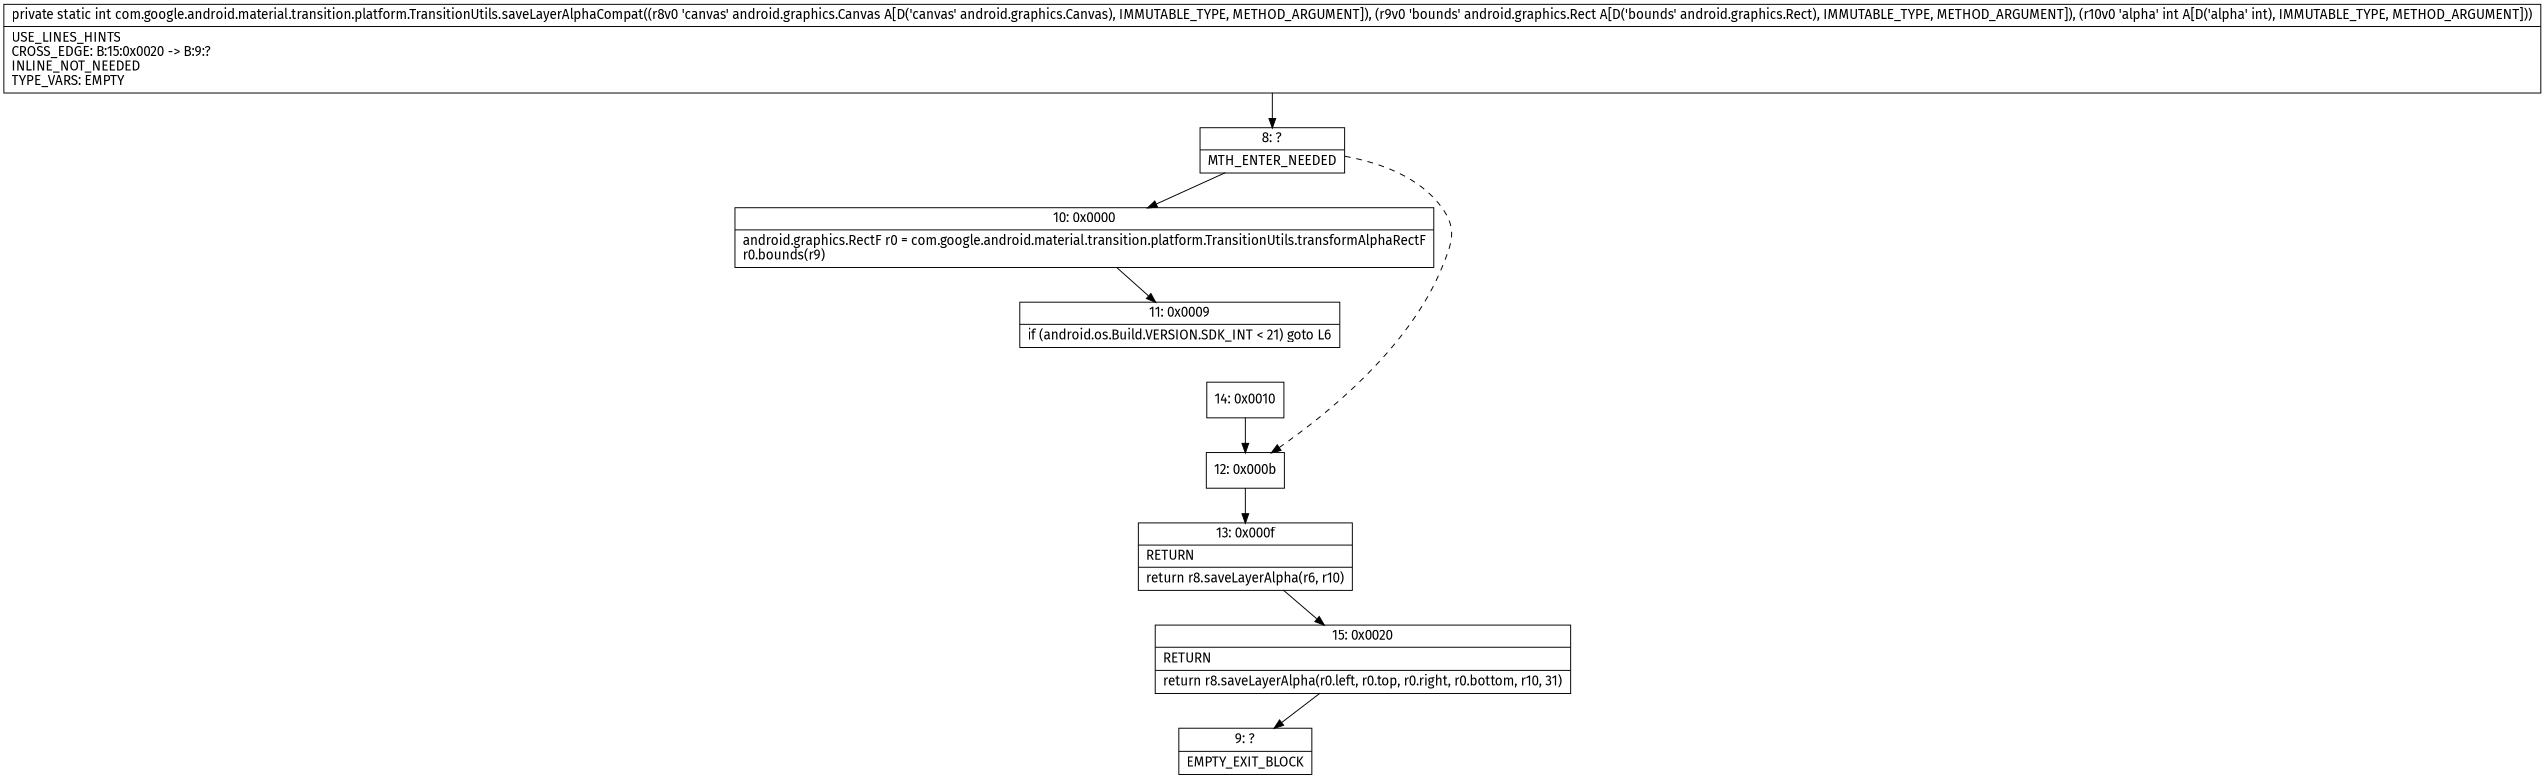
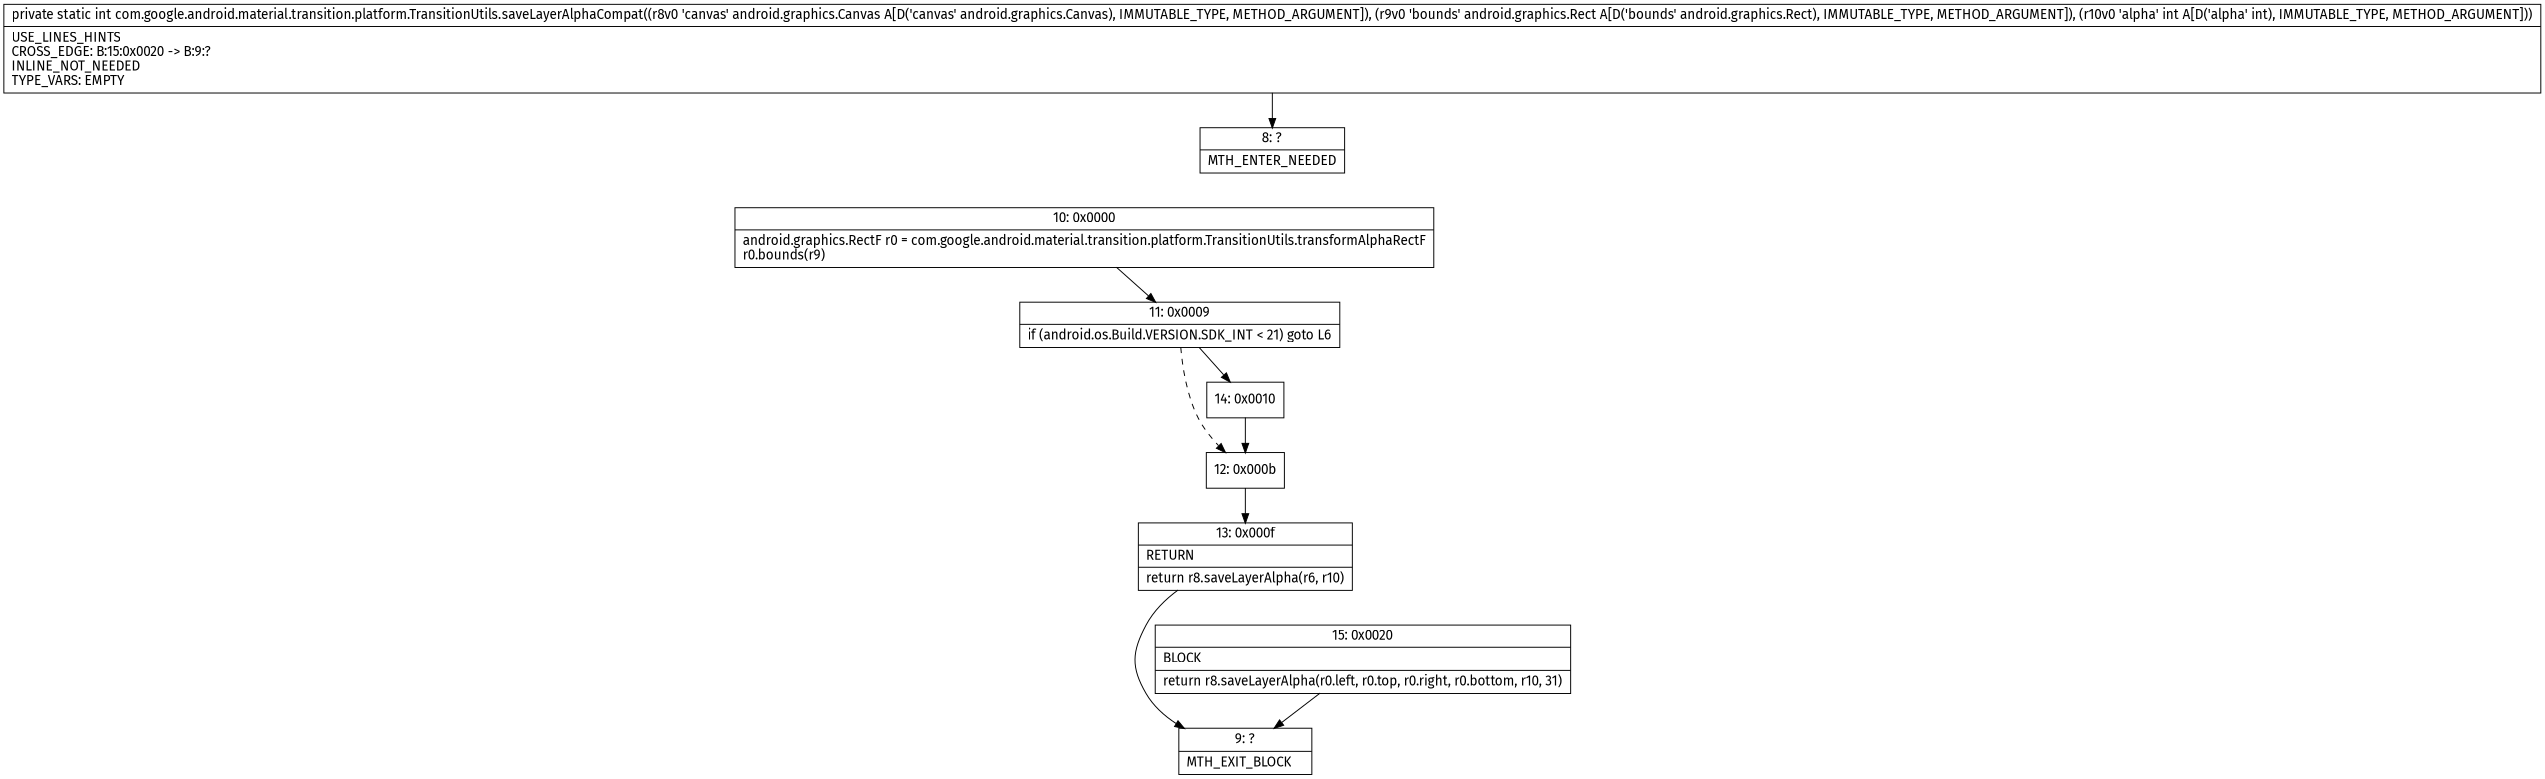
(1191, 188) -> none
(1426, 299) -> (1191, 400)
none -> (1211, 361)
(1300, 604) -> (1135, 657)
(1188, 658) -> (1182, 658)
(1245, 762) -> (1239, 762)
